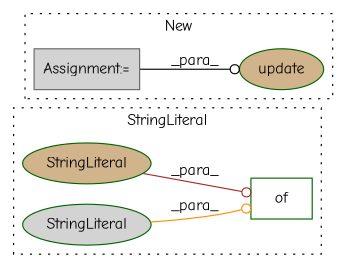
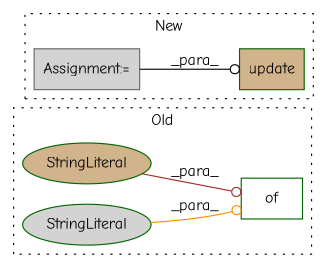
(282, 69) -> (272, 69)
(167, 121) -> (163, 121)
